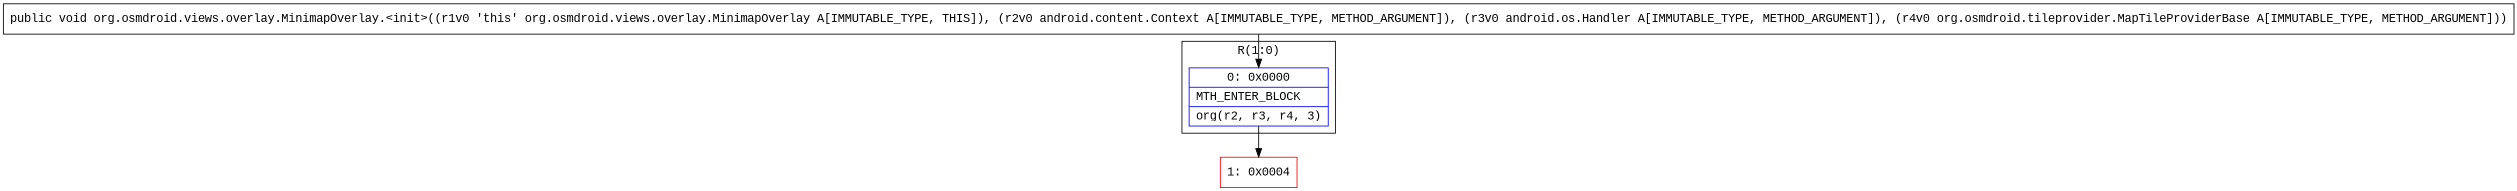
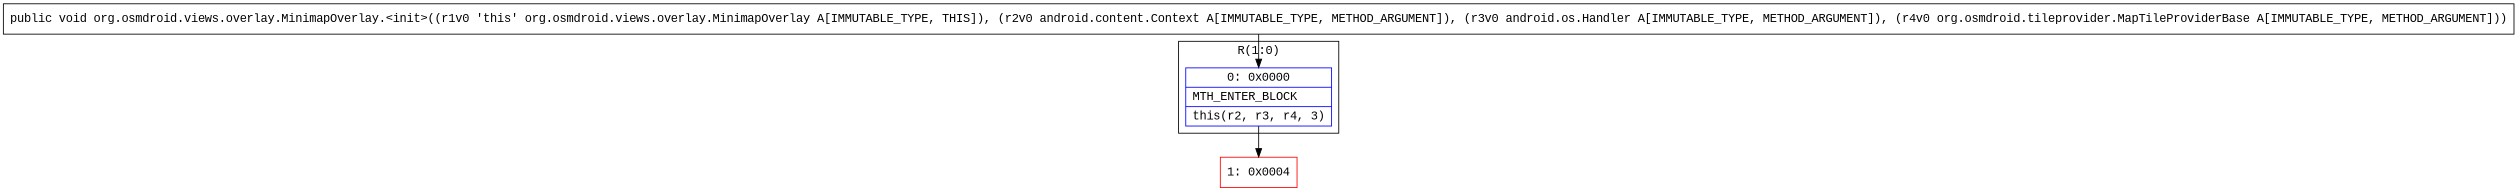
(1259, 116) -> (1259, 116)
